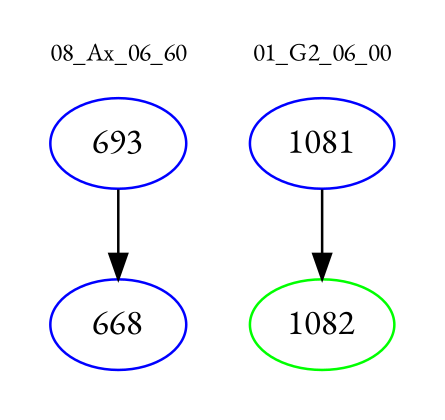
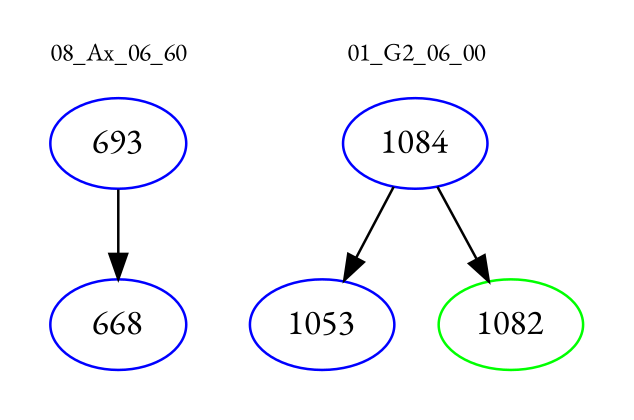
(322, 143) -> (415, 143)
none -> (322, 325)
